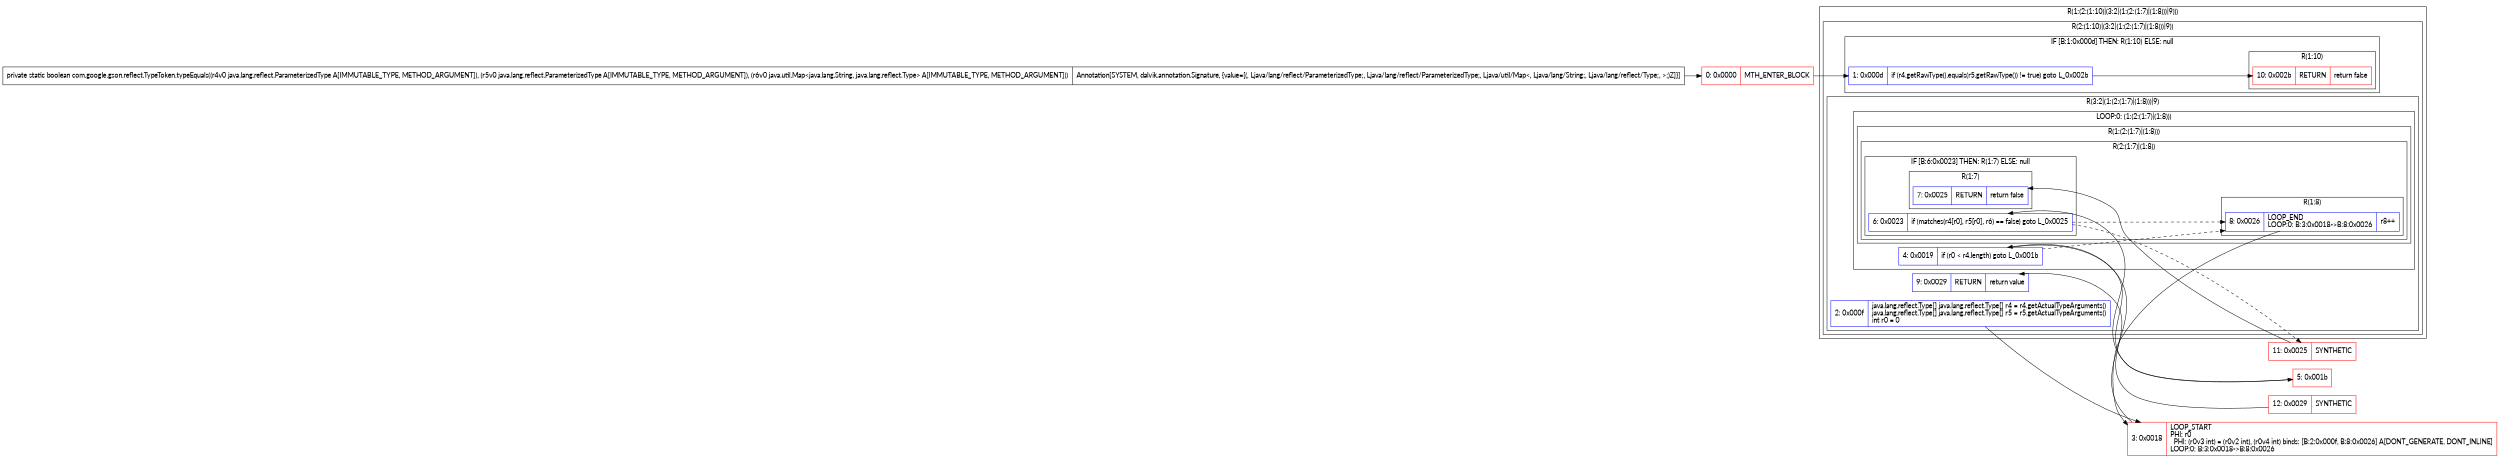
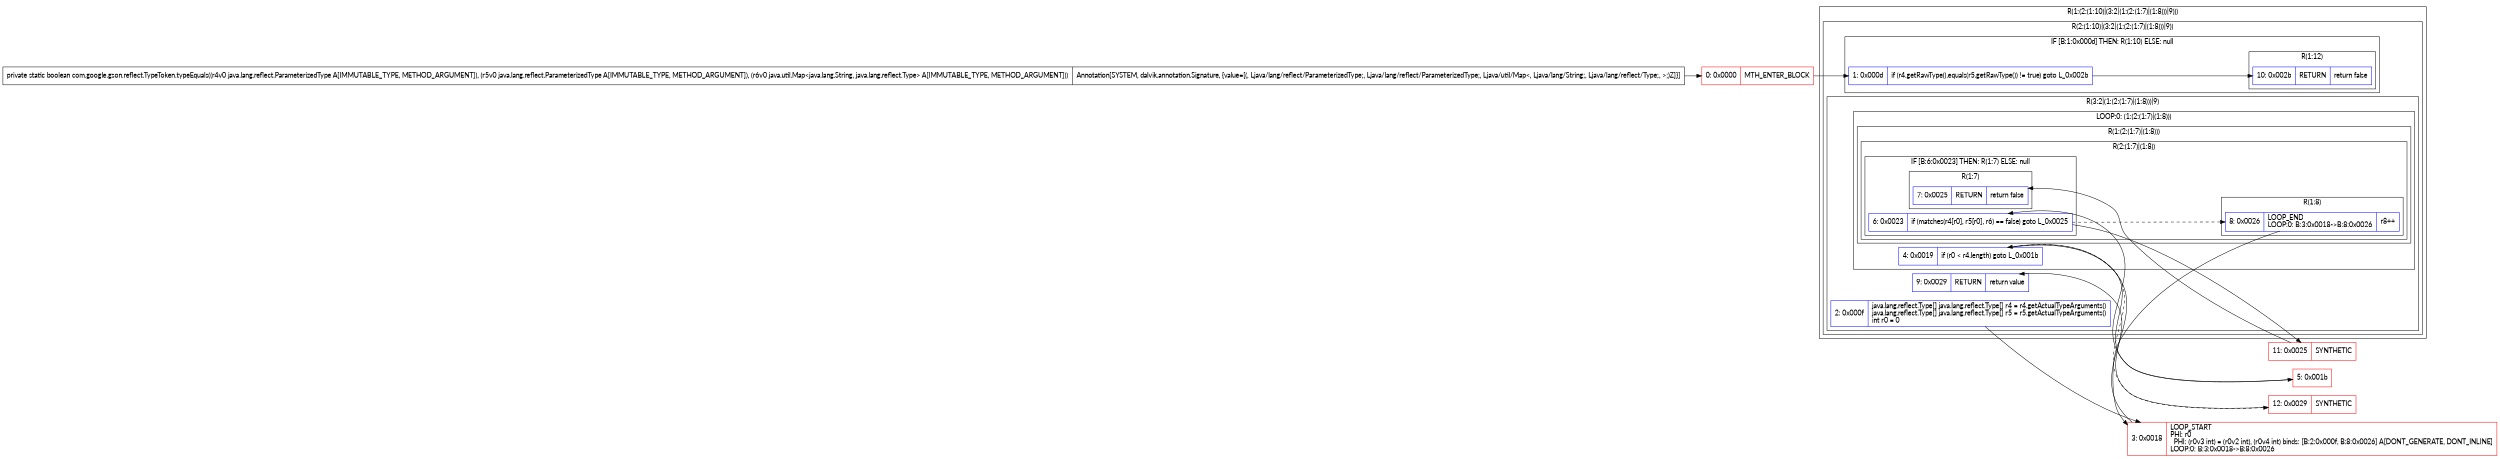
(2312, 57) -> (2312, 57)
(2312, 76) -> (2312, 76)
(2171, 236) -> (2115, 345)
(2186, 266) -> (2186, 266)
